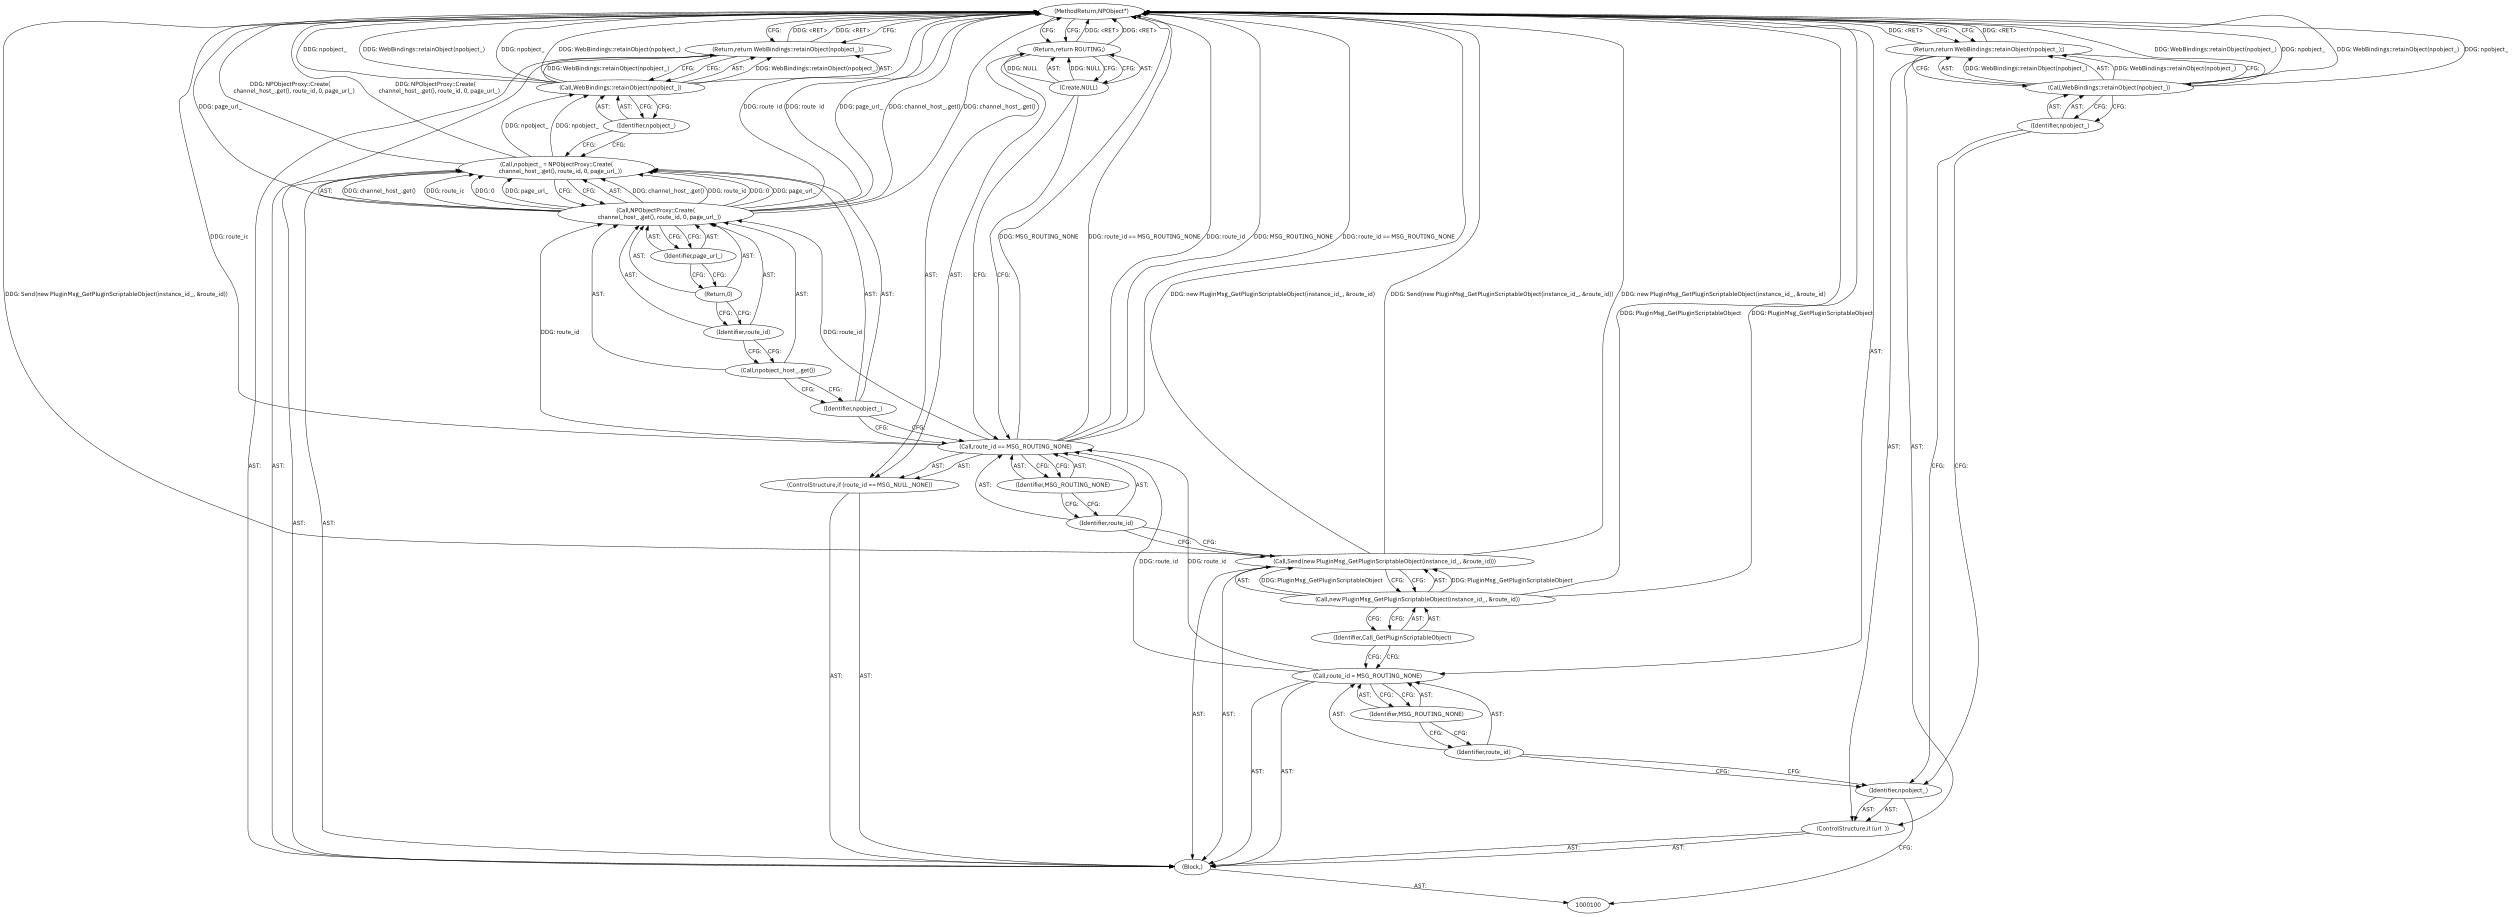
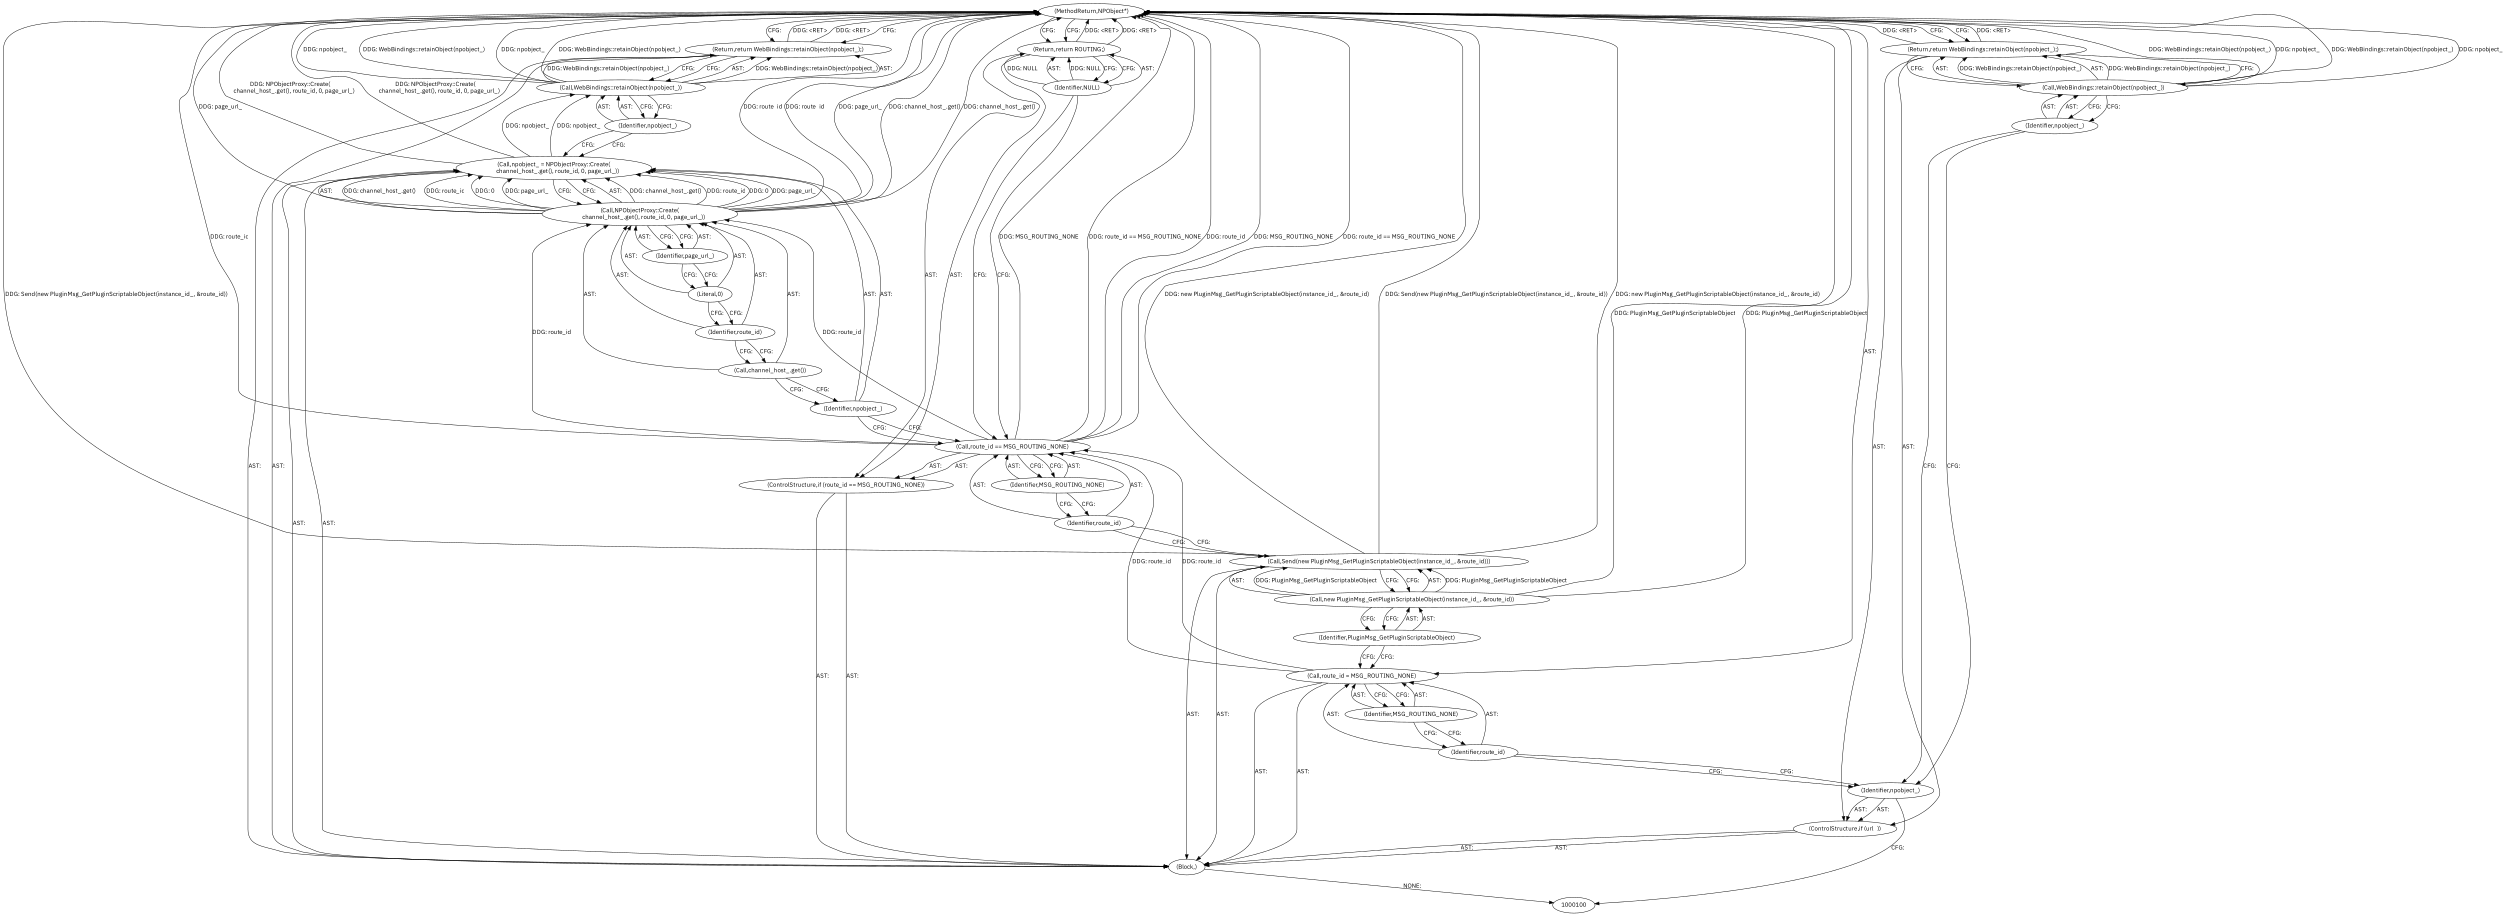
(1079, 88) -> (1077, 88)
(718, 294) -> (710, 294)
(778, 371) -> (770, 371)
(860, 485) -> (846, 485)
(1393, 638) -> (1387, 638)
(1421, 886) -> (1413, 886)
